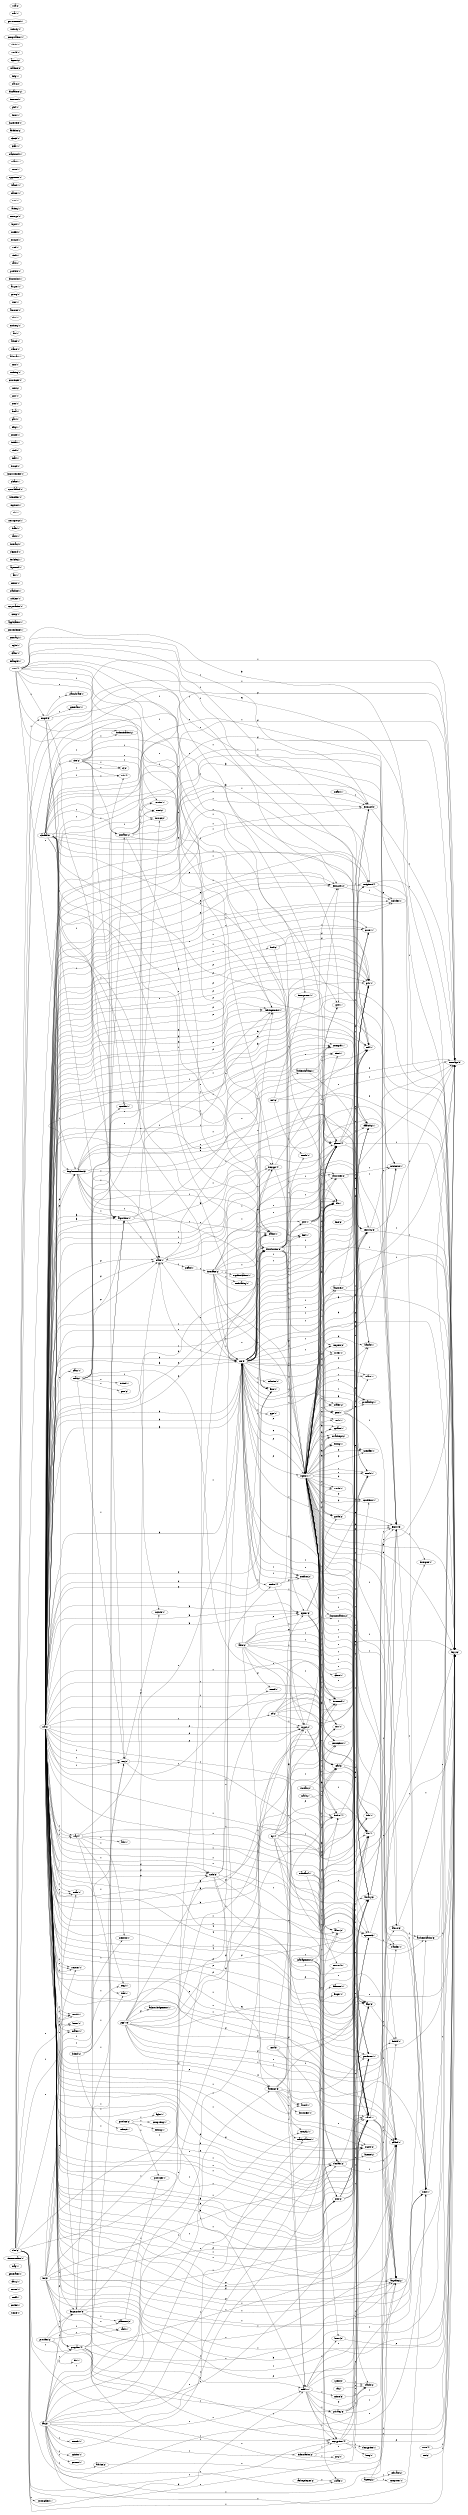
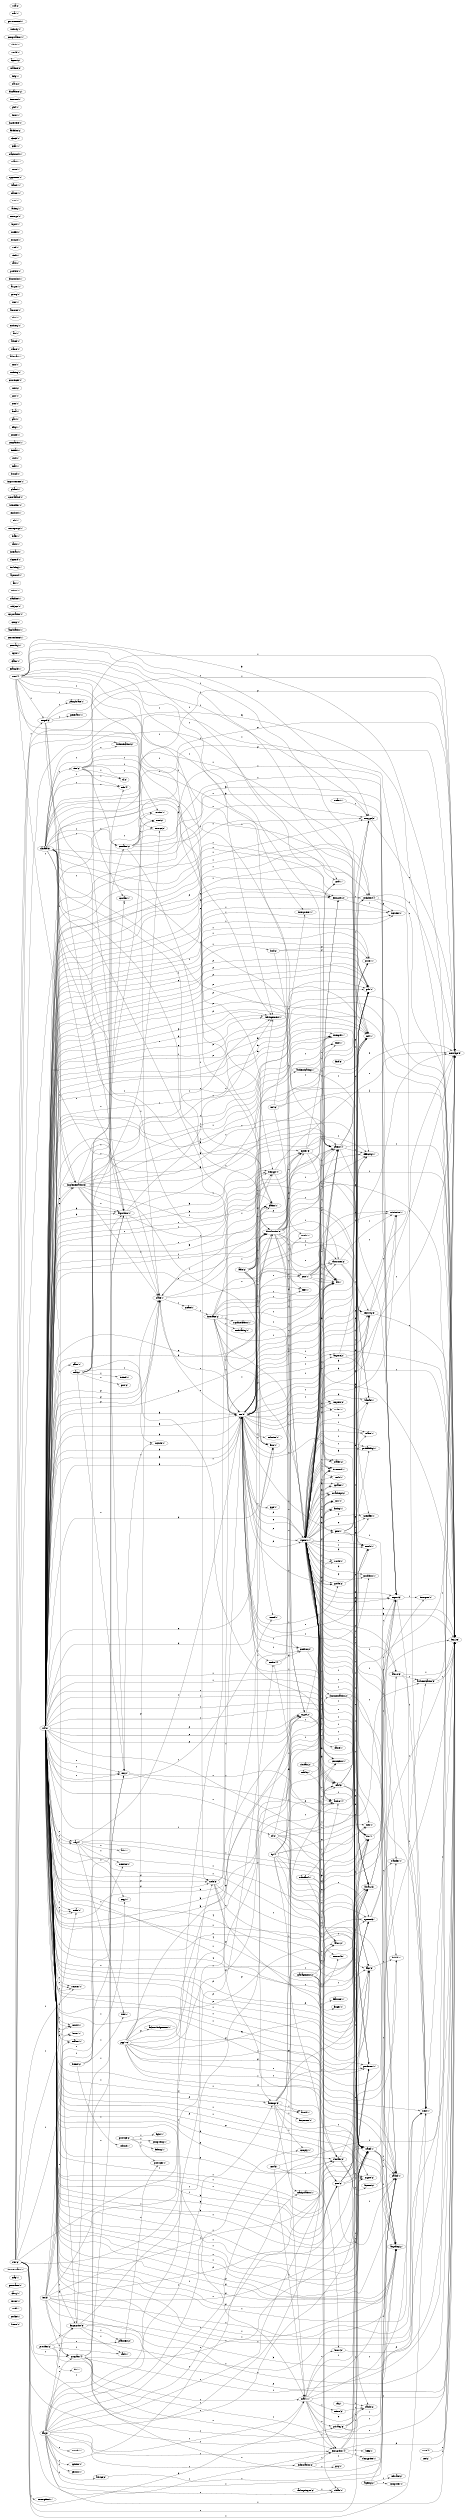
none -> (16, 443)
(339, 2381) -> none
